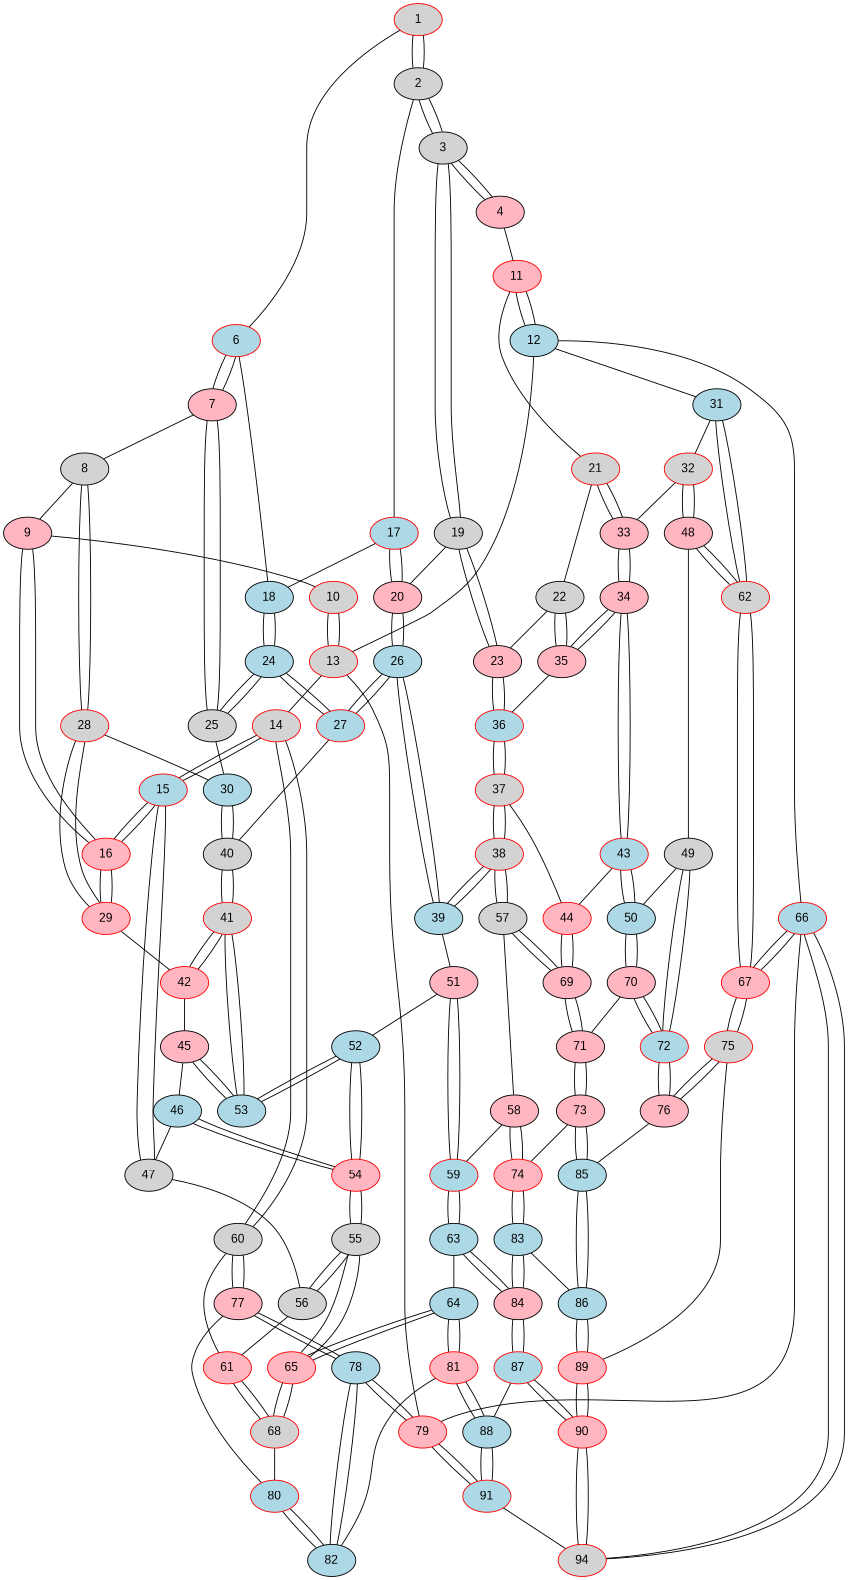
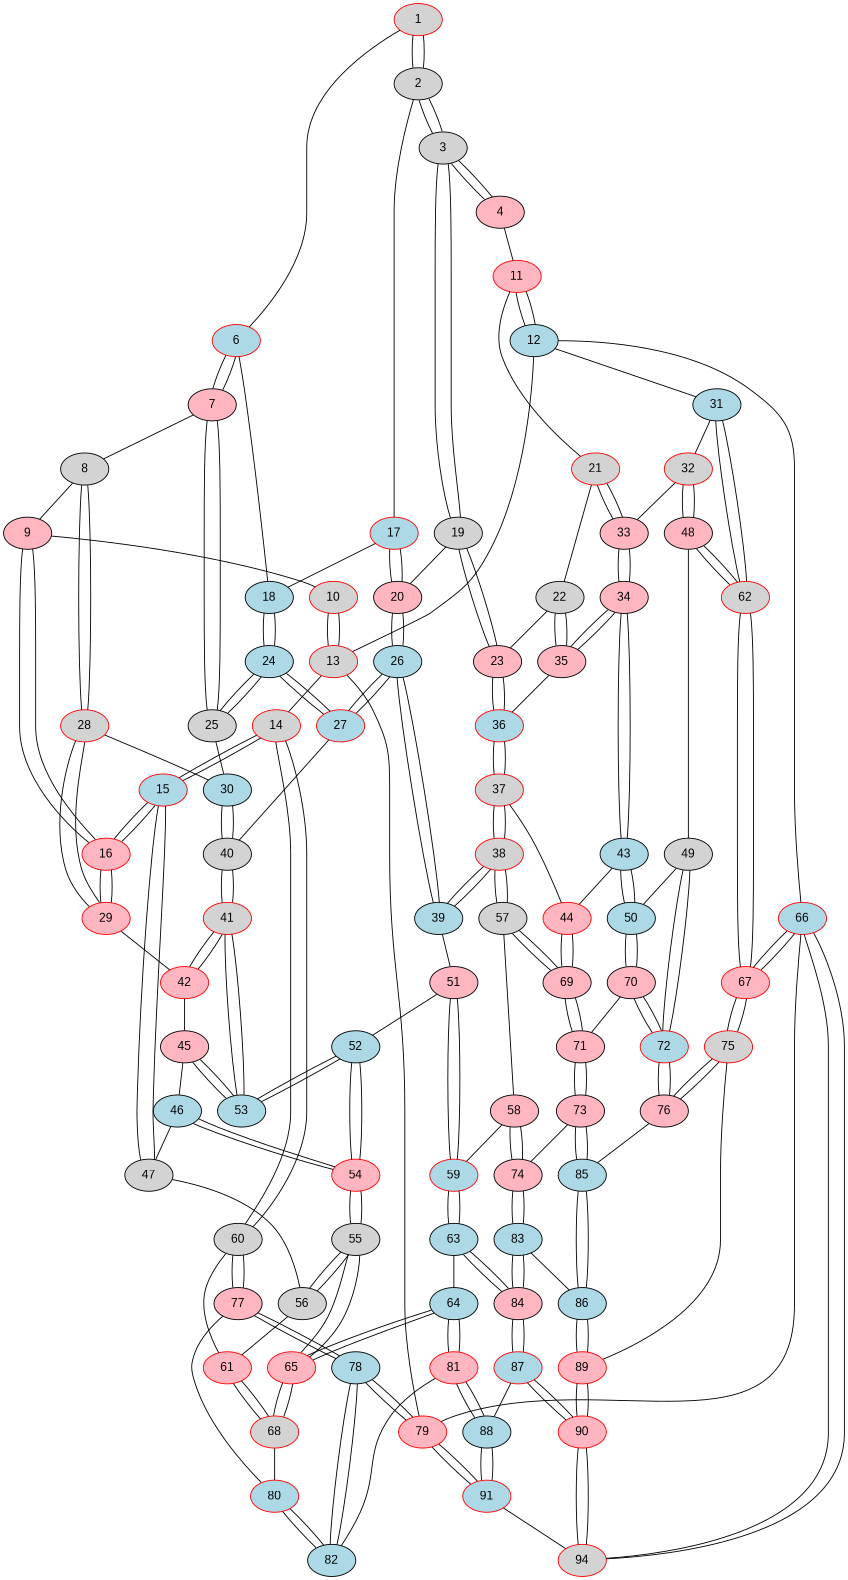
(624, 854) -> (624, 854)
(518, 1175) -> (518, 1175)
